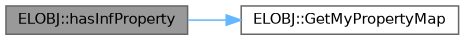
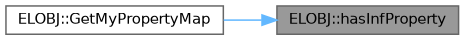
(207, 20) -> (243, 20)
